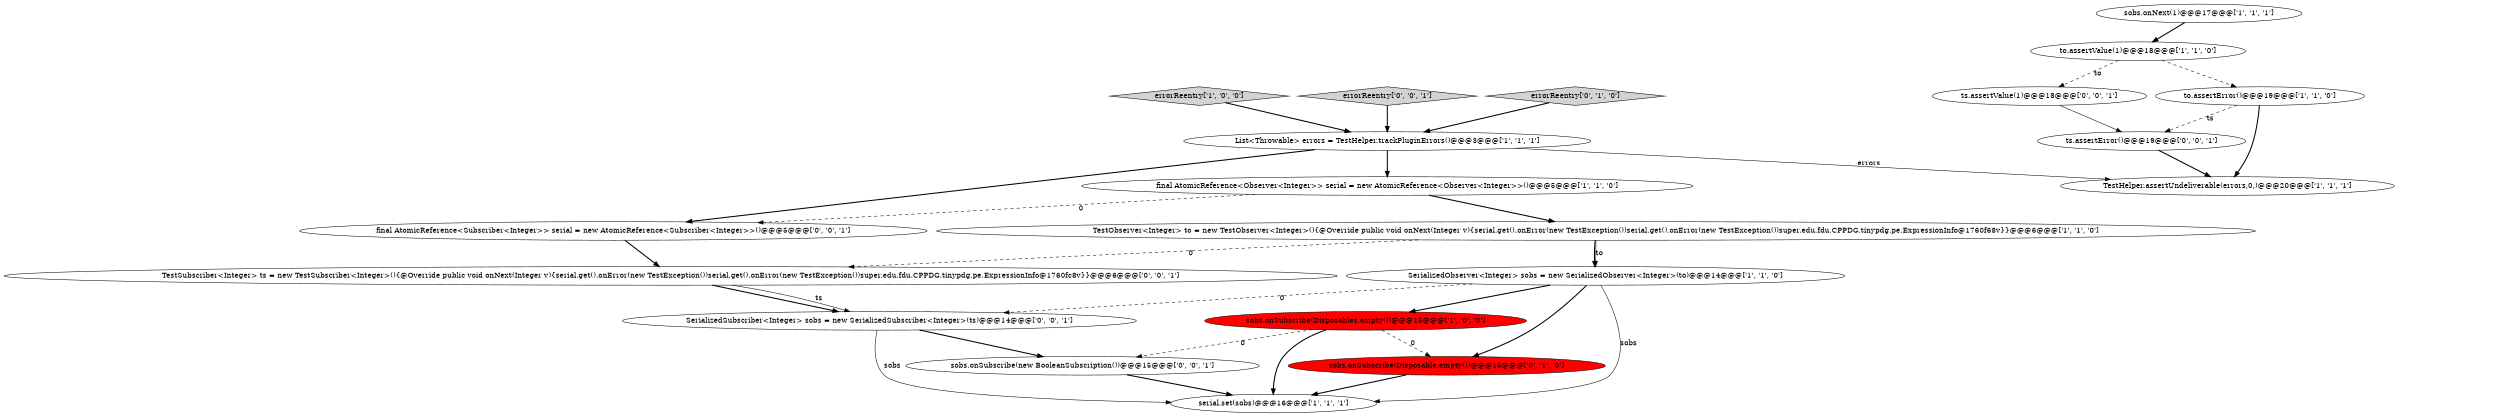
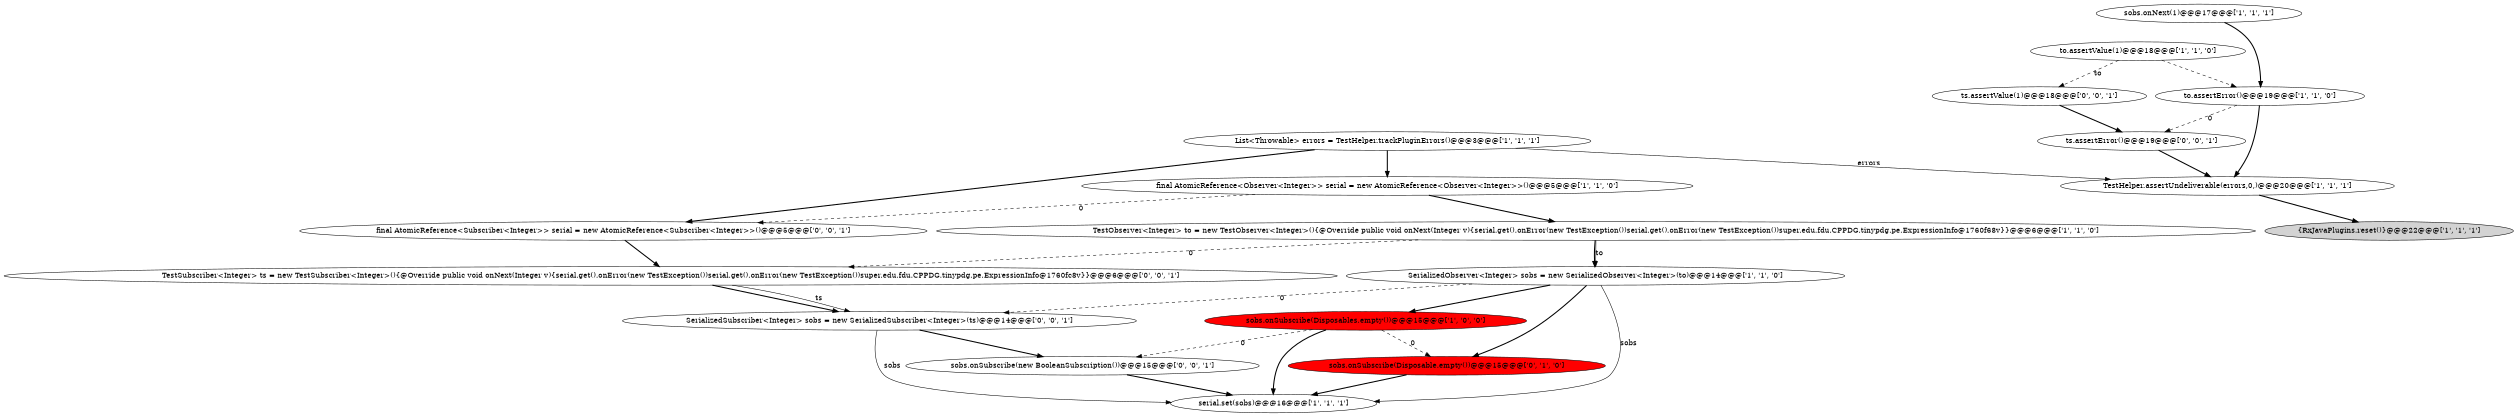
(2171, 31) -> (2253, 46)
(1199, 96) -> none
(1387, 96) -> none
(1575, 96) -> none
(2088, 118) -> (2088, 118)
(2210, 119) -> (2210, 119)
none -> (2389, 231)
